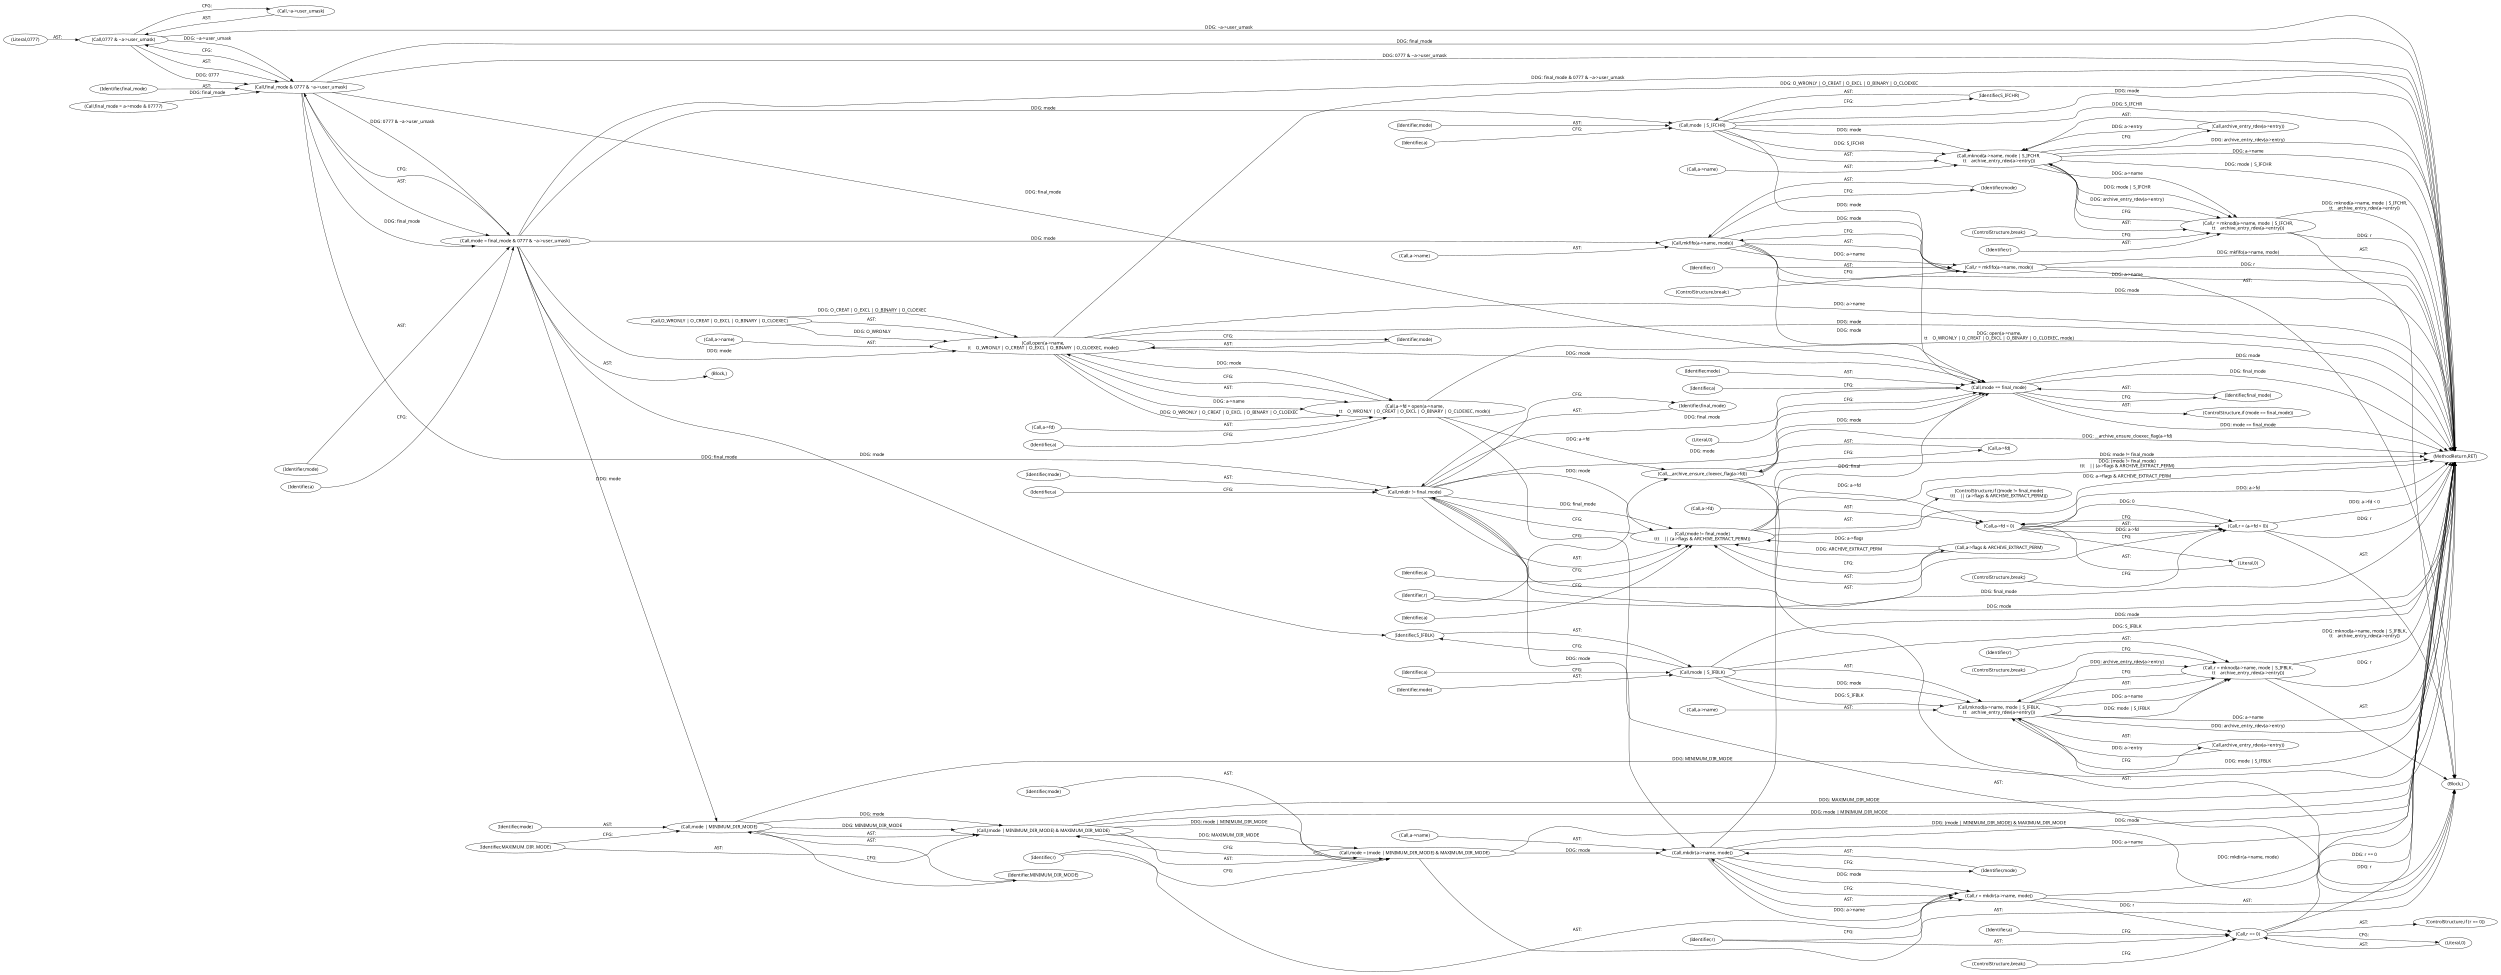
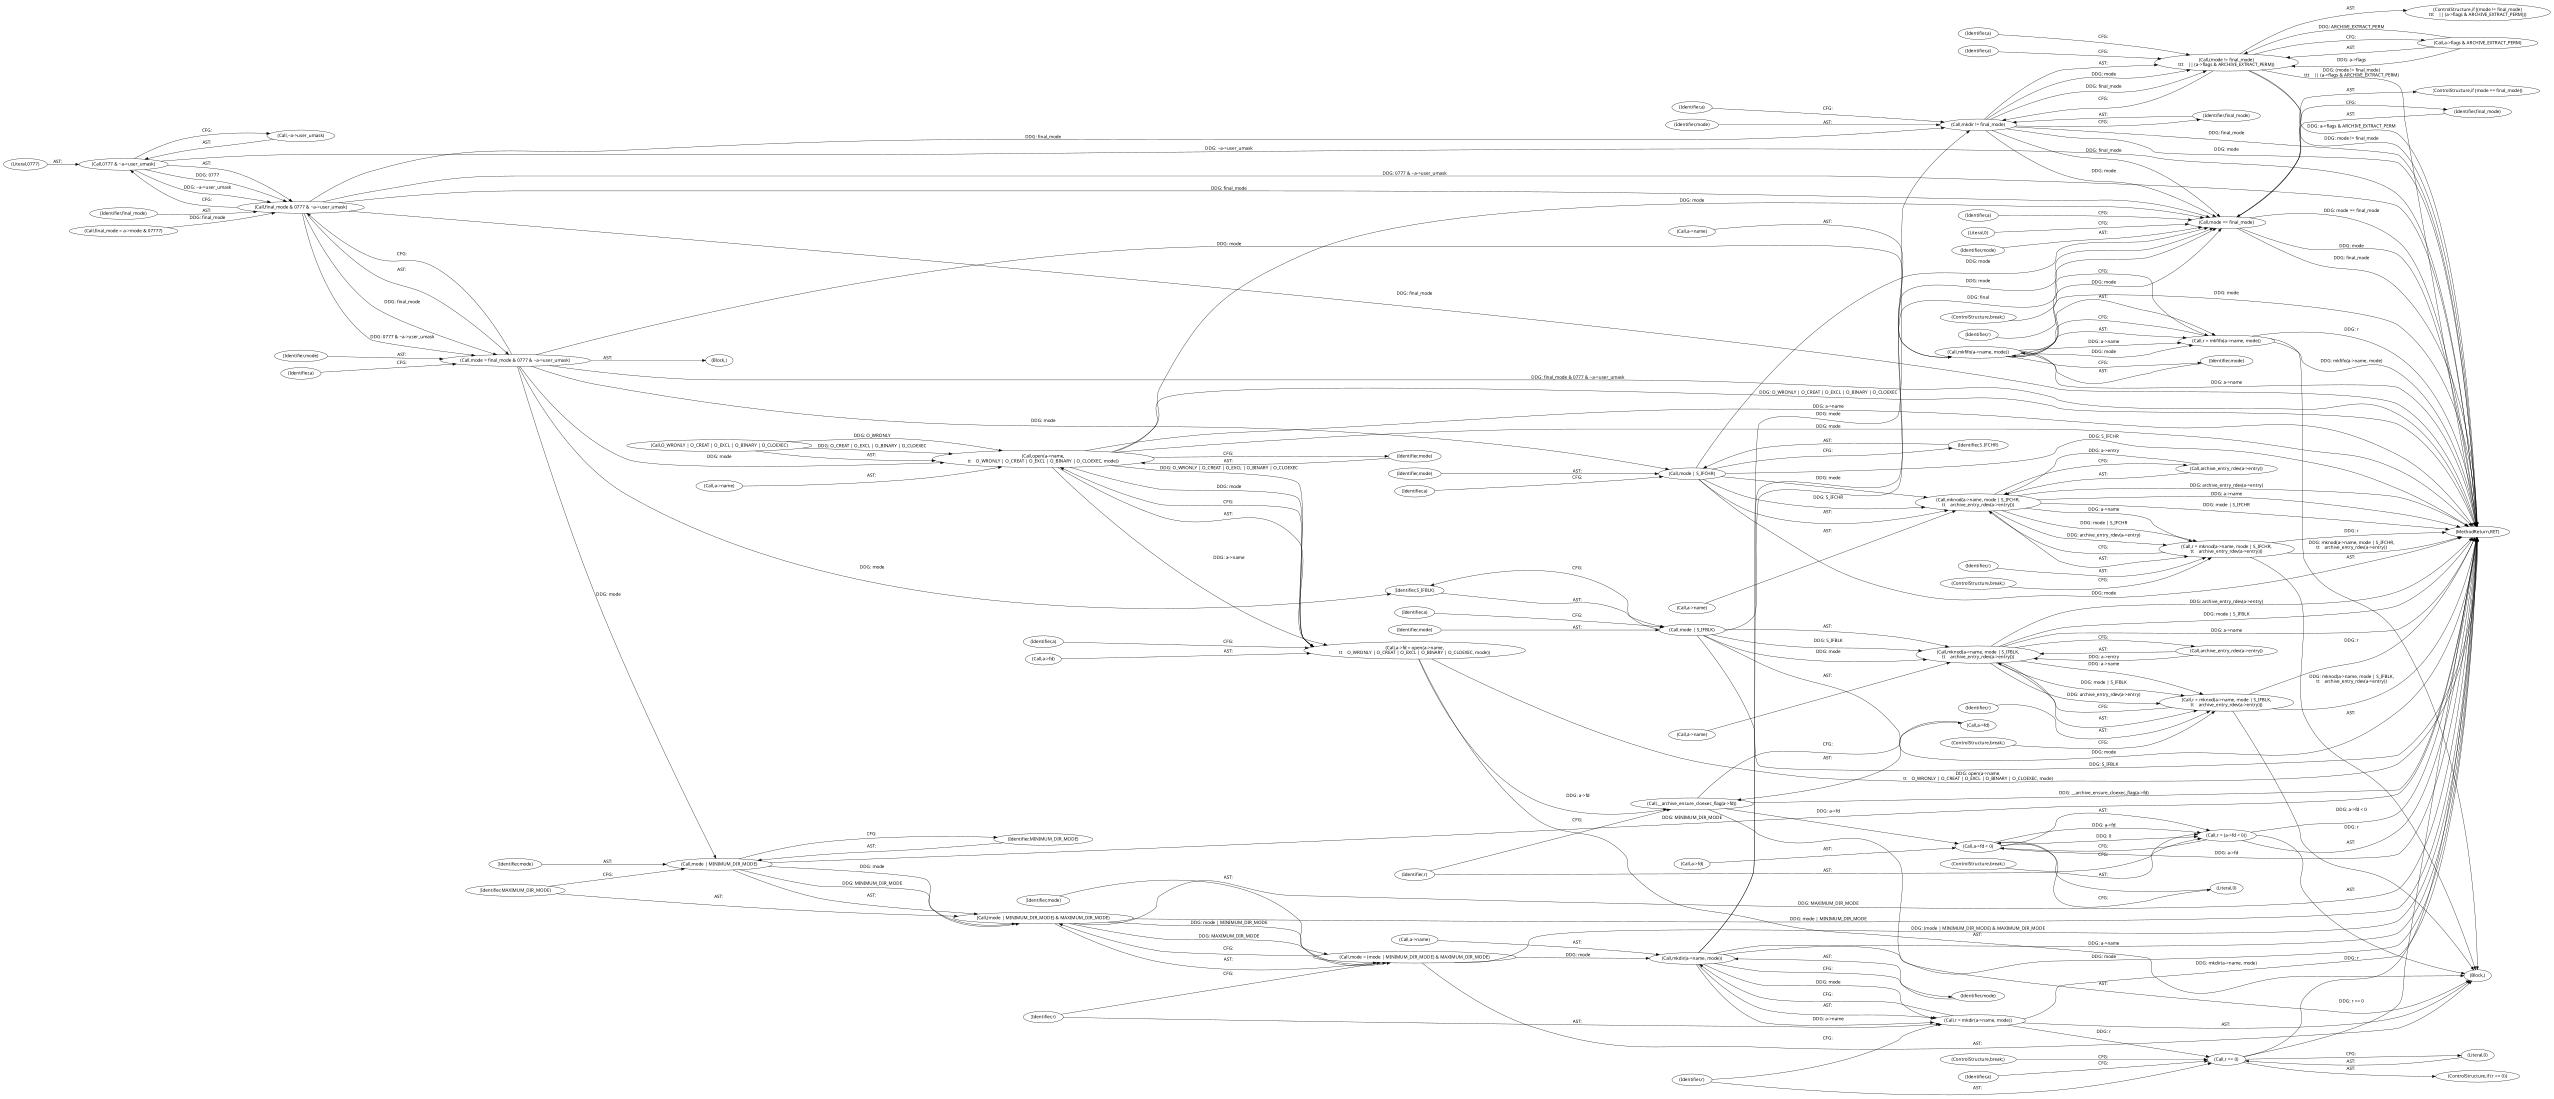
(1860, 424) -> (1908, 291)
(1571, 665) -> (1757, 447)
